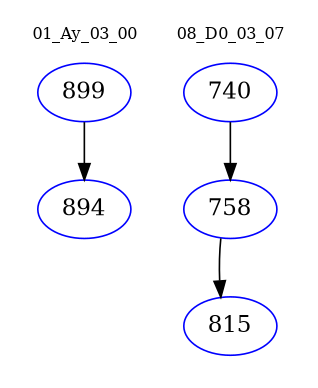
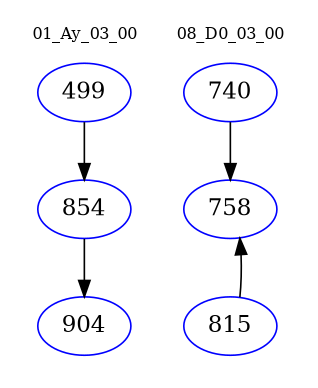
(231, 35) -> (231, 35)
(84, 92) -> (84, 92)
(84, 209) -> (84, 209)
(220, 260) -> (241, 276)
none -> (84, 326)
